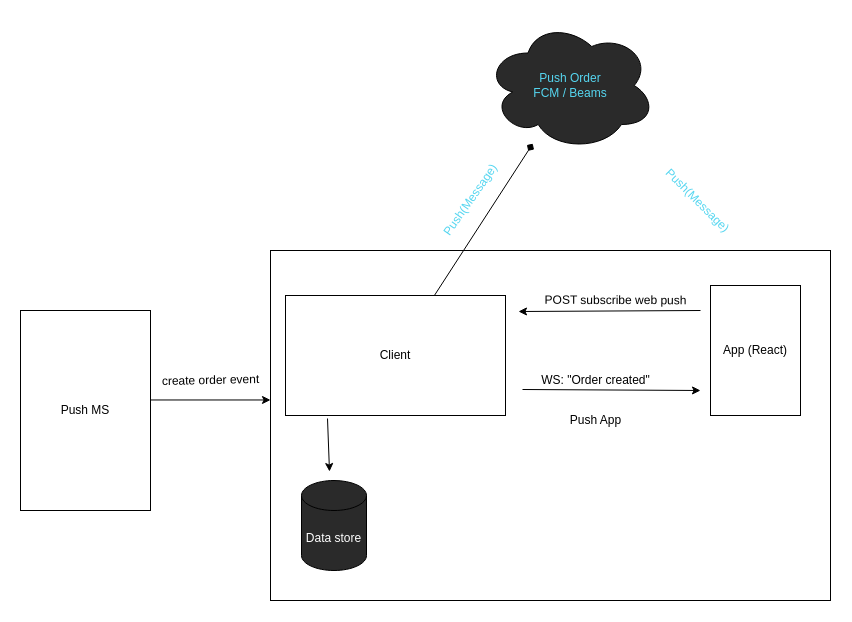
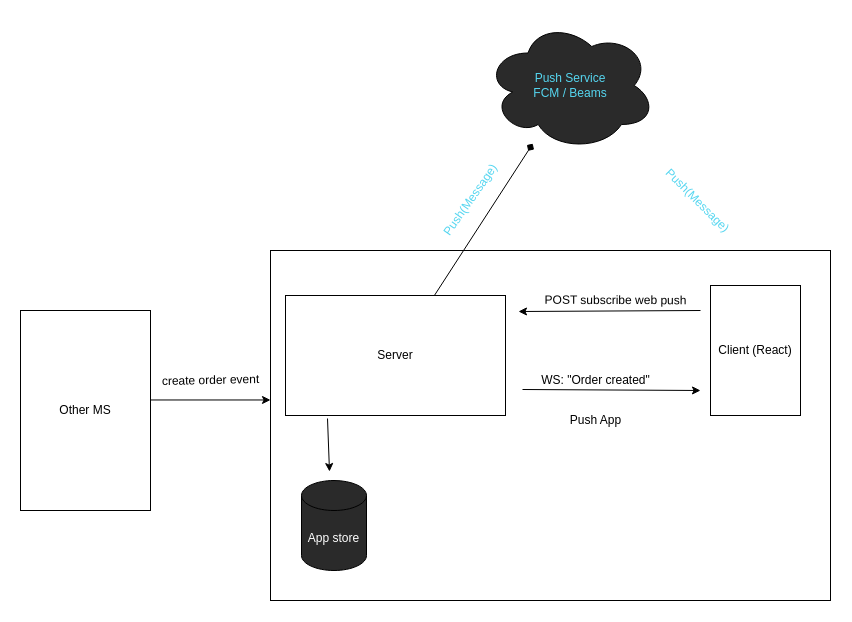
(571, 86) -> (571, 86)
(756, 351) -> (756, 351)
(396, 356) -> (396, 356)
(86, 411) -> (86, 411)
(334, 539) -> (334, 539)
